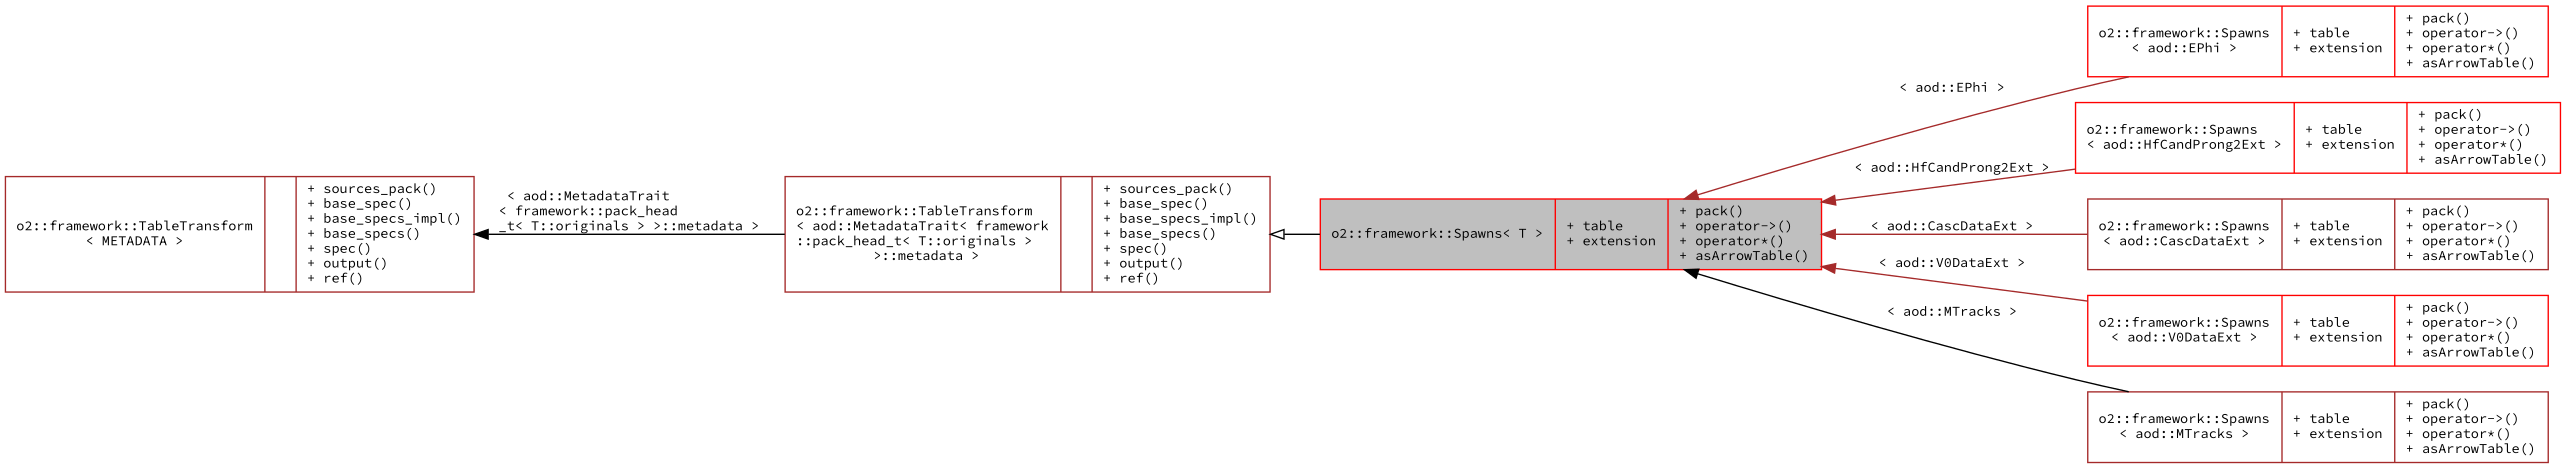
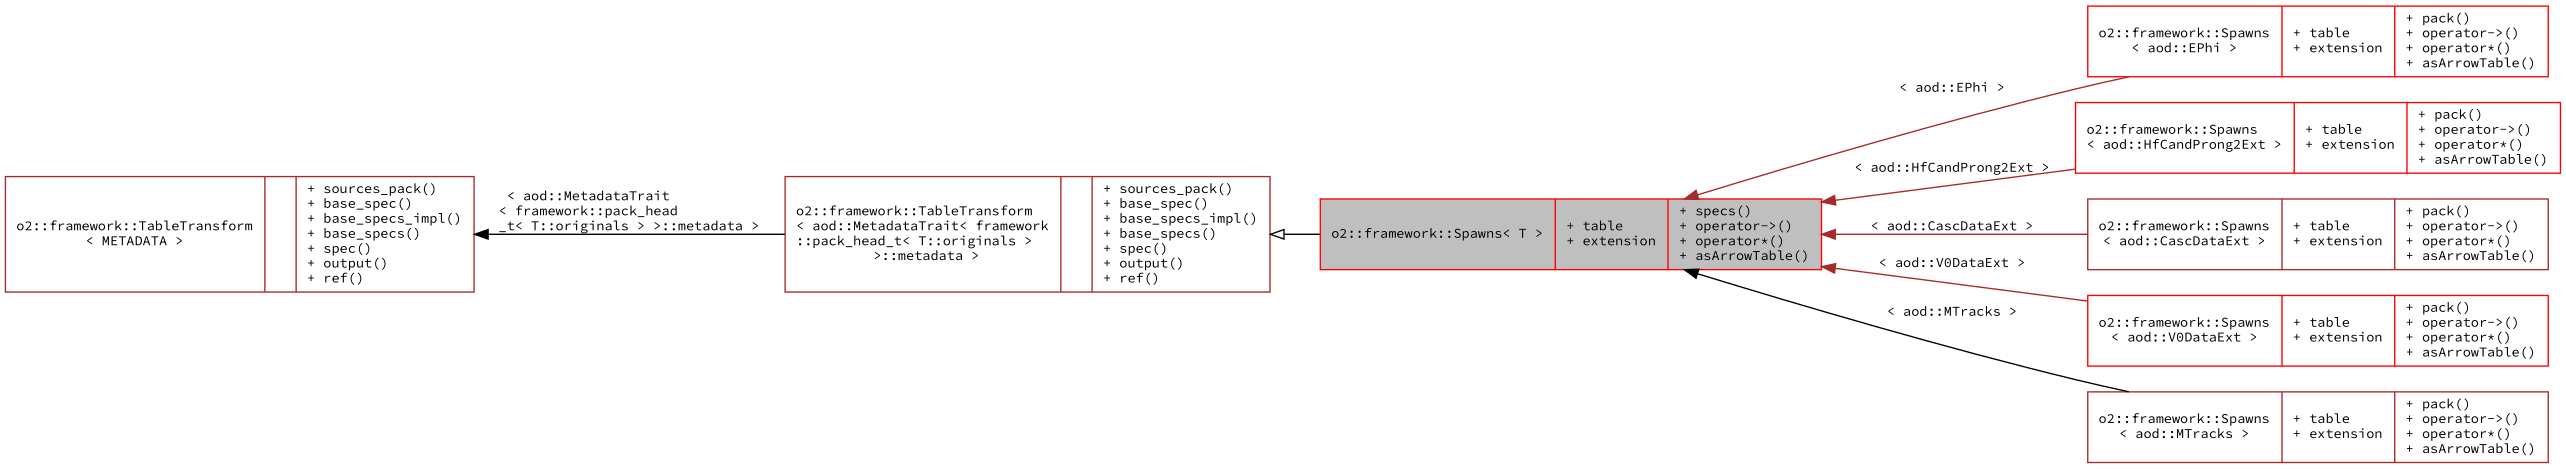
(1712, 211) -> (1716, 211)
